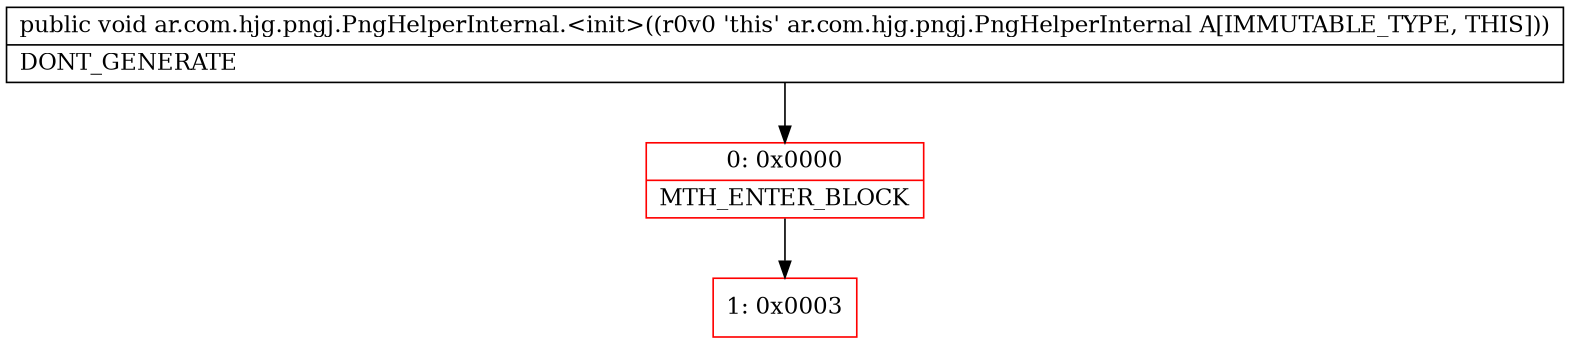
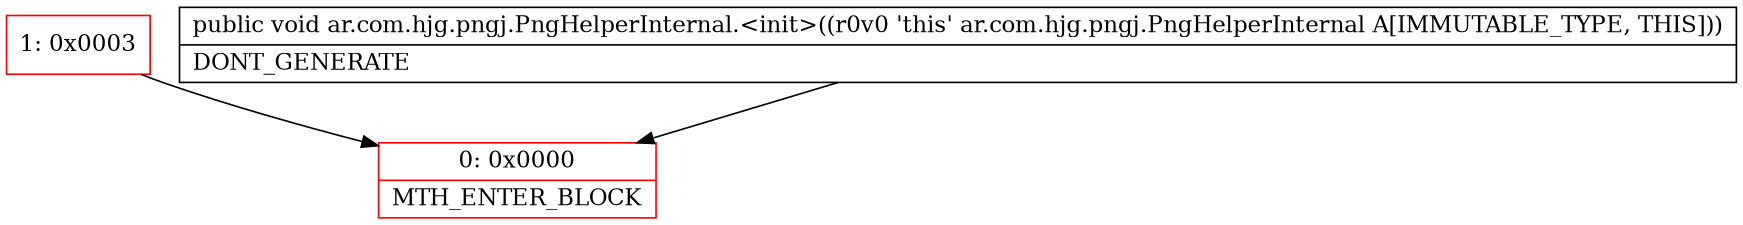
(785, 240) -> (251, 111)
